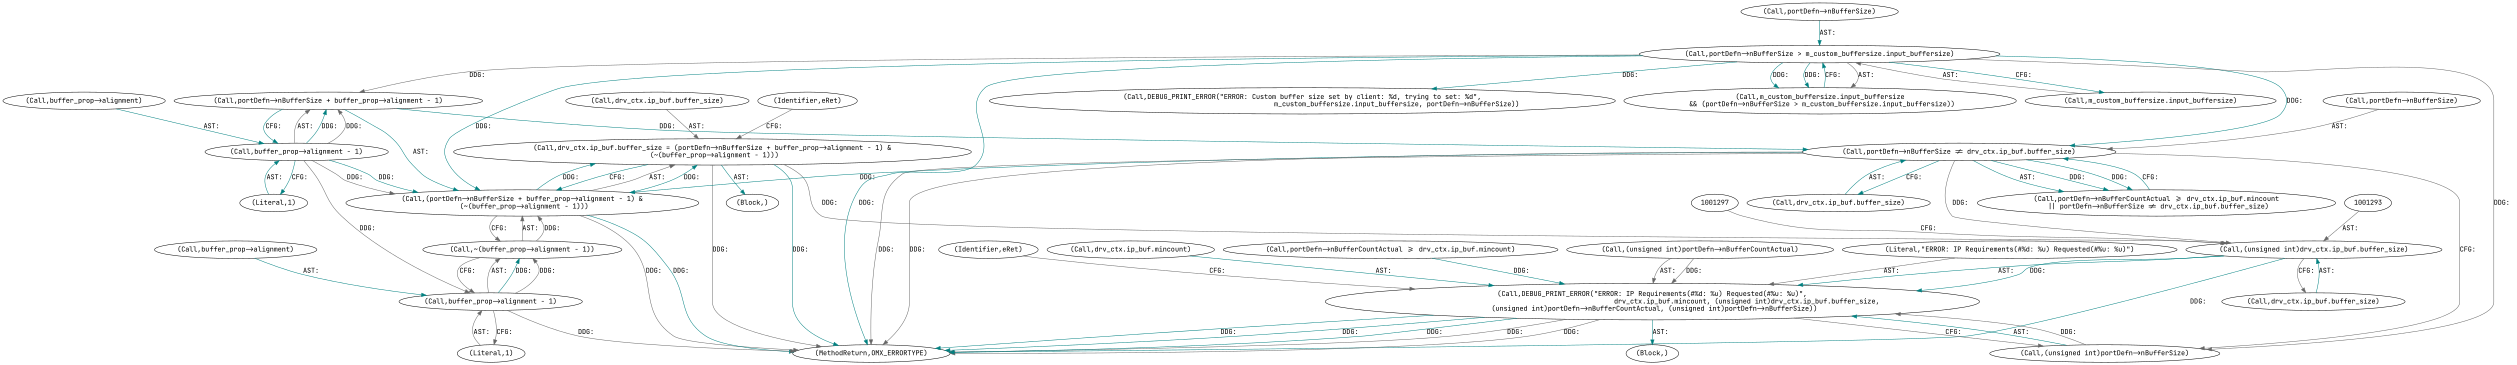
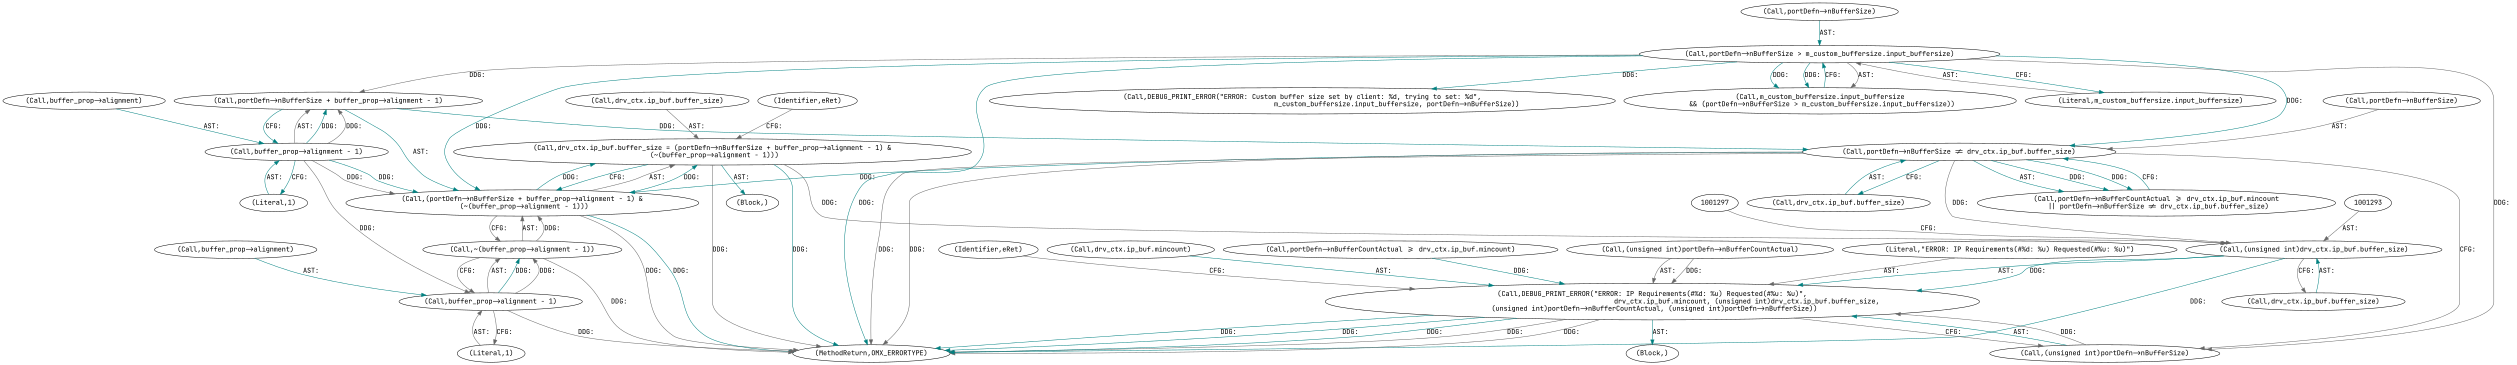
(2151, 101) -> (2151, 101)
none -> (650, 341)
